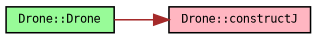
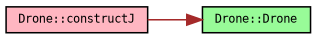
(134, 20) -> (167, 20)
